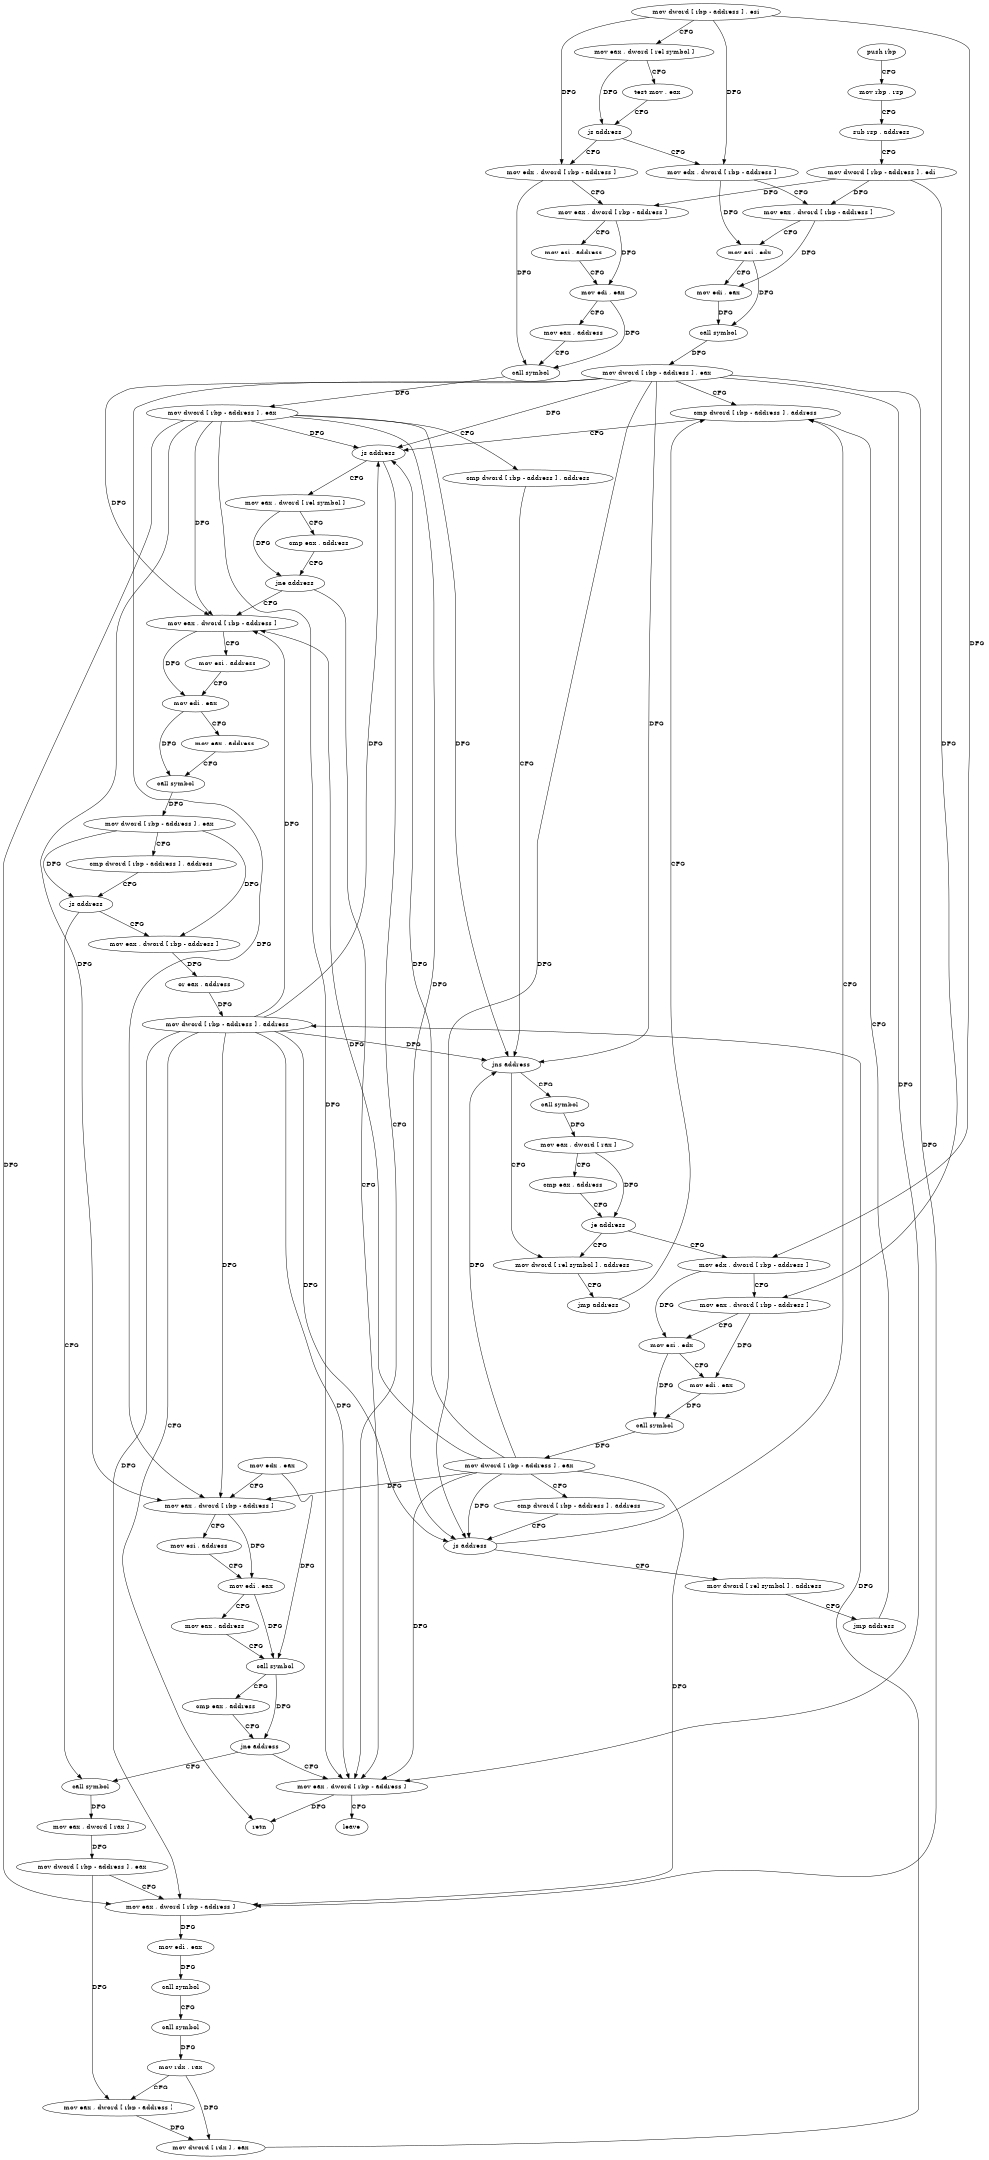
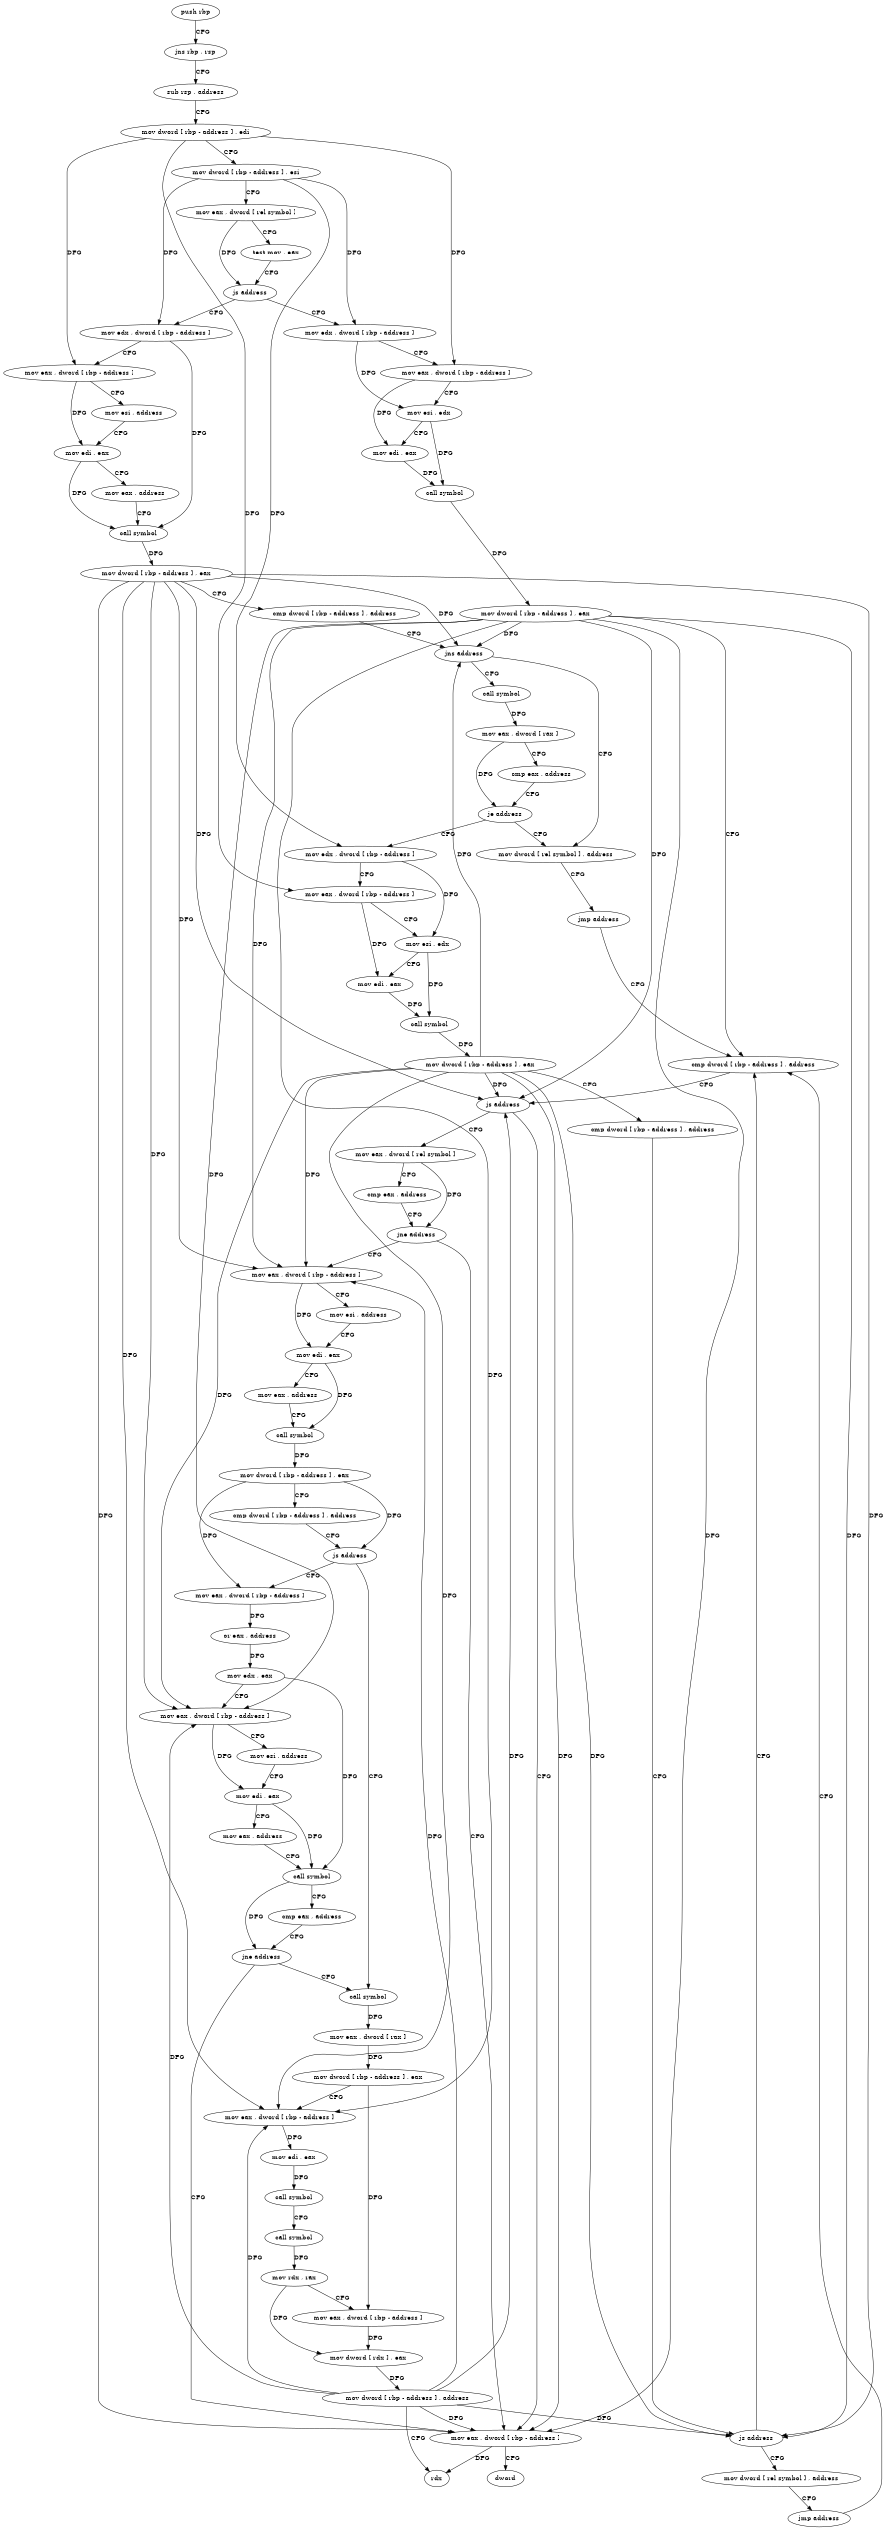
(882, 92) -> (196, 52)
none -> (219, 151)
(215, 1002) -> (250, 1654)
(381, 1044) -> none
(260, 1827) -> (437, 2478)
(352, 1827) -> (506, 2478)
